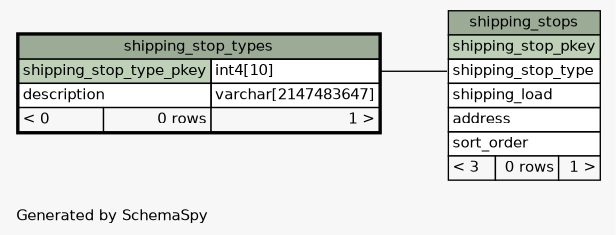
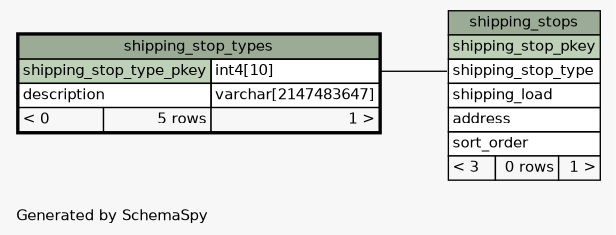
(182, 119) -> (182, 119)
